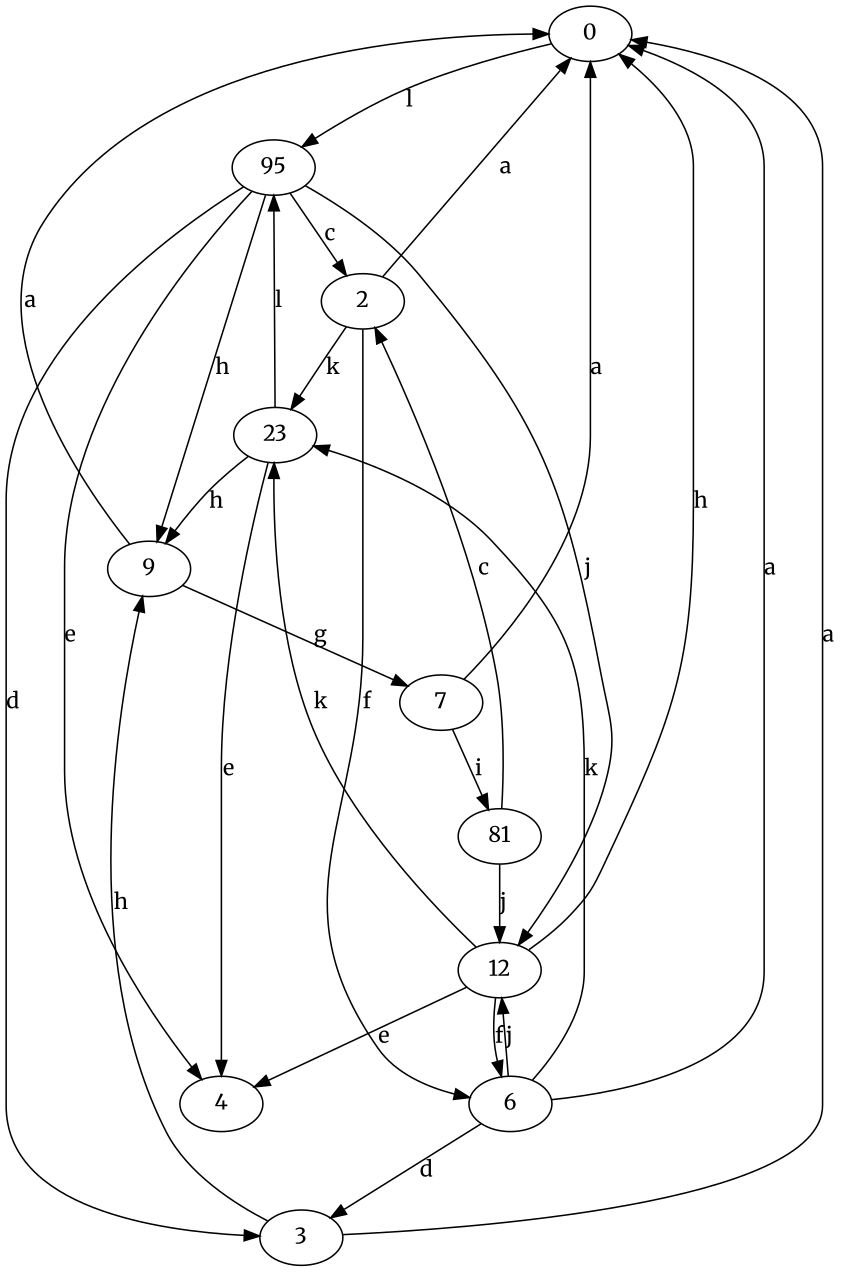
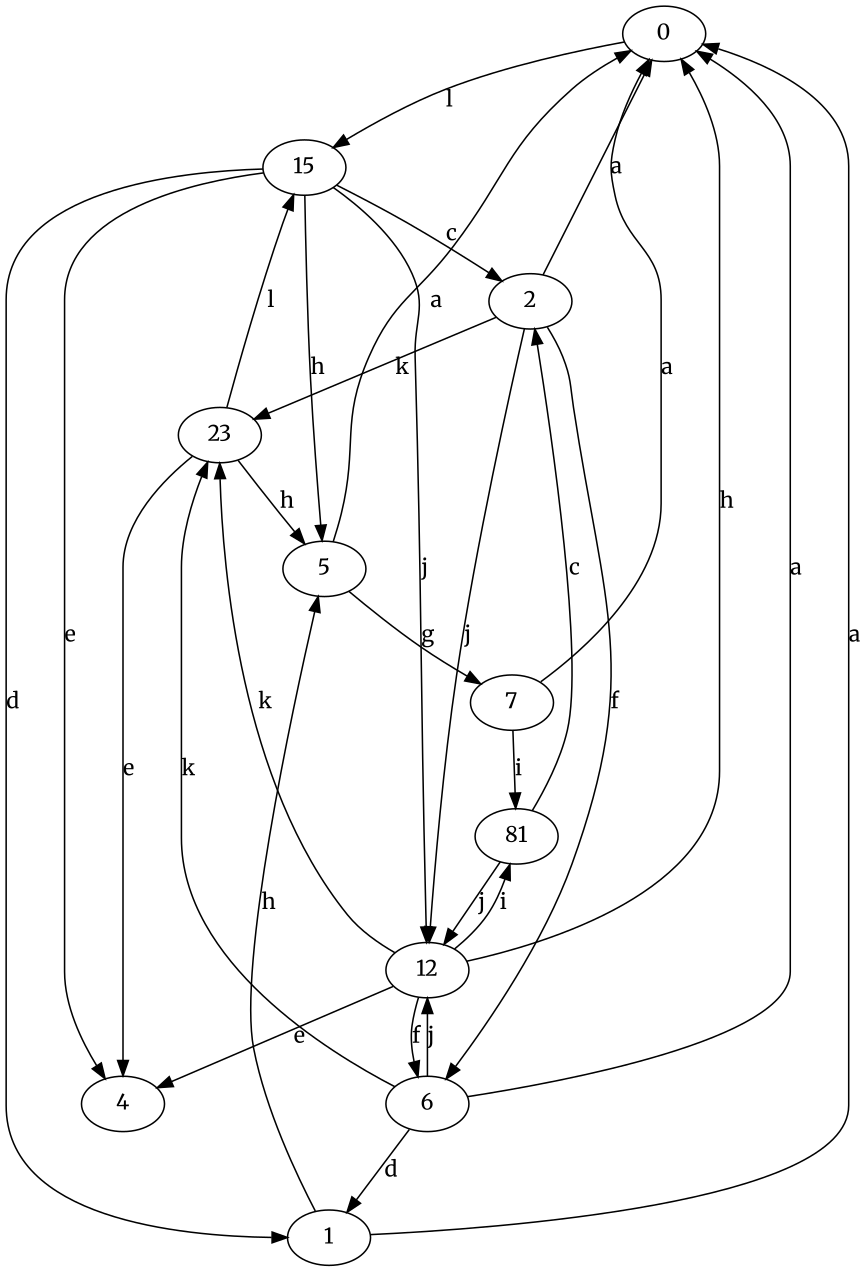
(274, 168) -> (304, 168)
(149, 569) -> (324, 569)
none -> (464, 626)
none -> (485, 918)
(301, 1238) -> (329, 1238)
